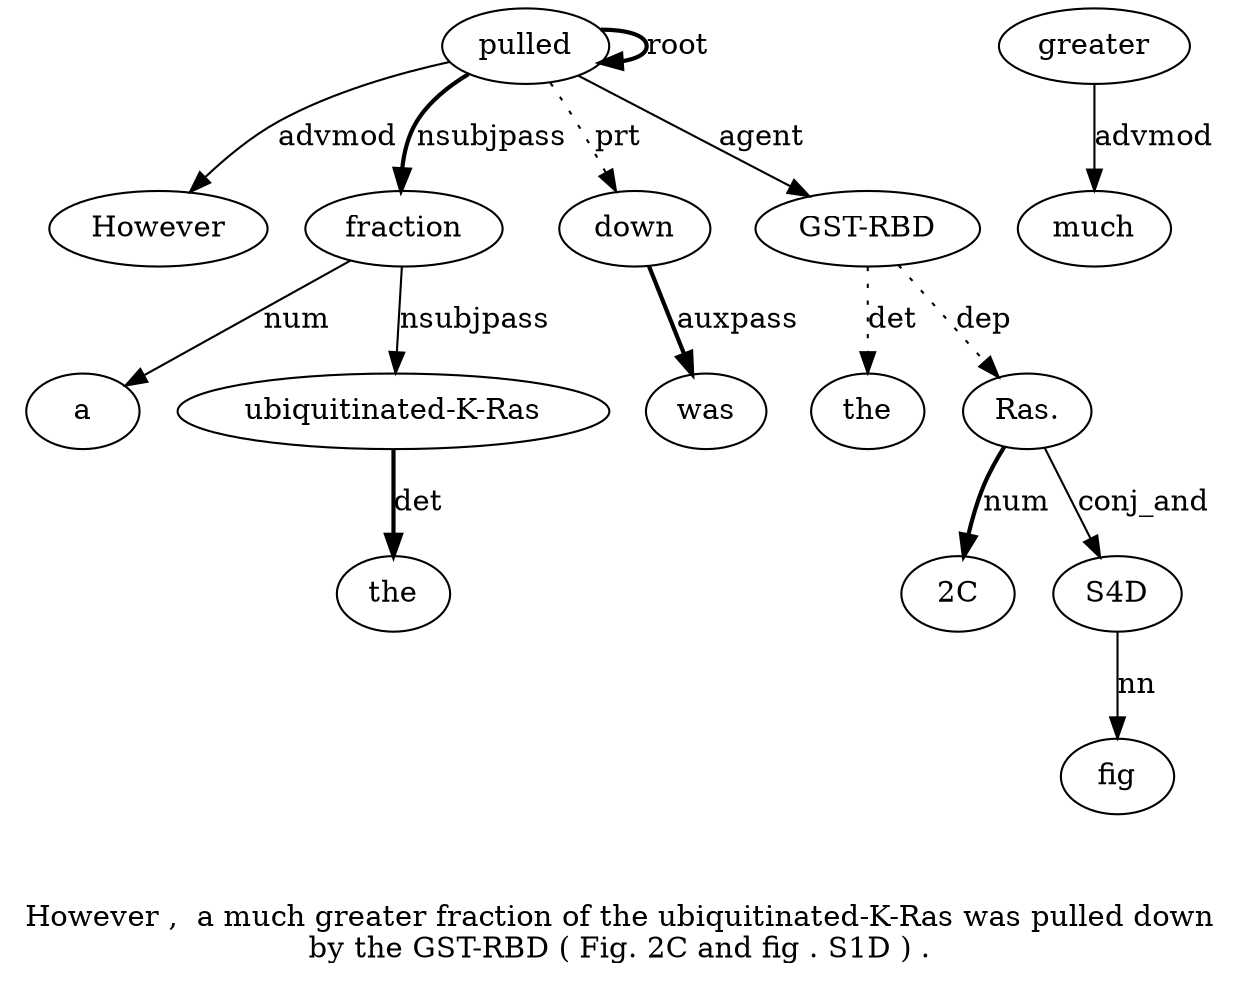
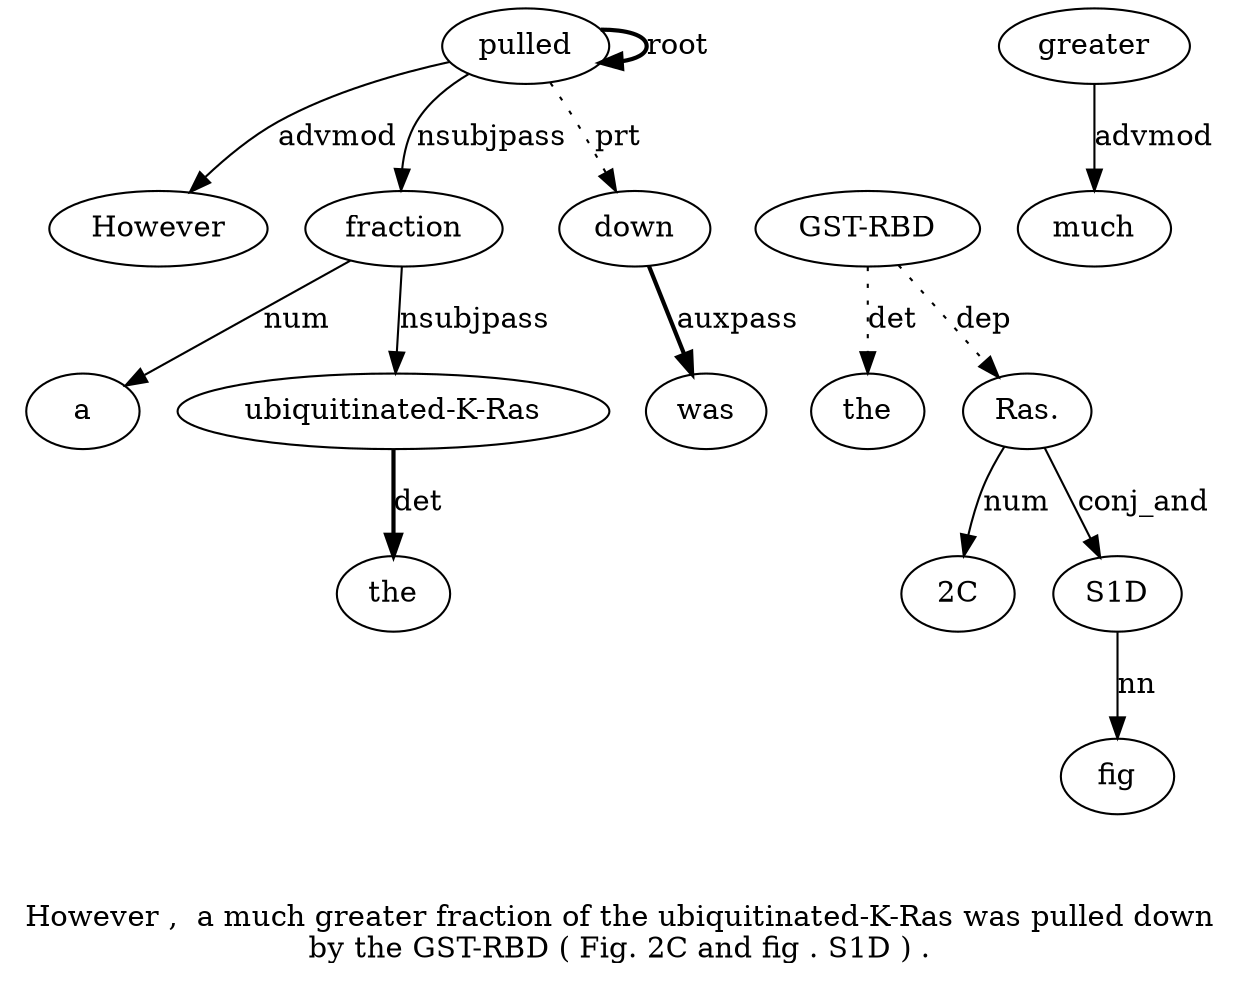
(423, 113) -> (423, 113)
(684, 131) -> none
(982, 489) -> (982, 489)
(1118, 594) -> (1118, 594)
